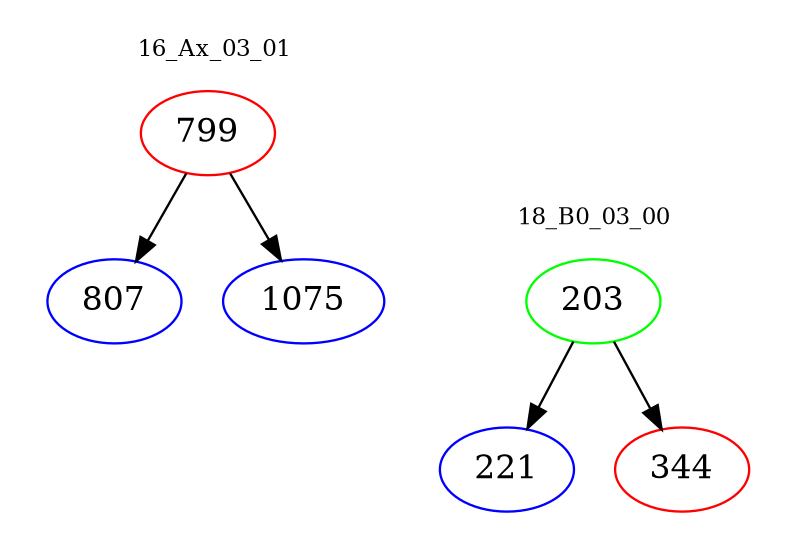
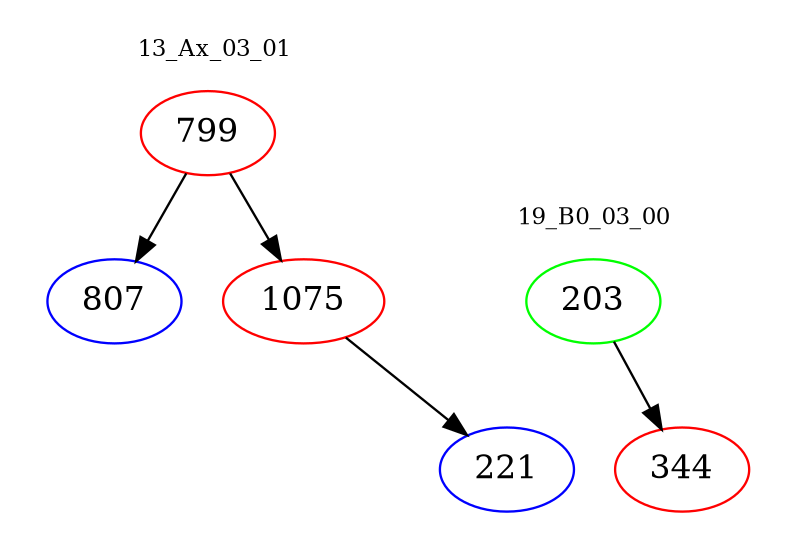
(215, 50) -> (215, 50)
(595, 218) -> (595, 218)
(304, 301) -> (304, 301)
(556, 375) -> (397, 379)
